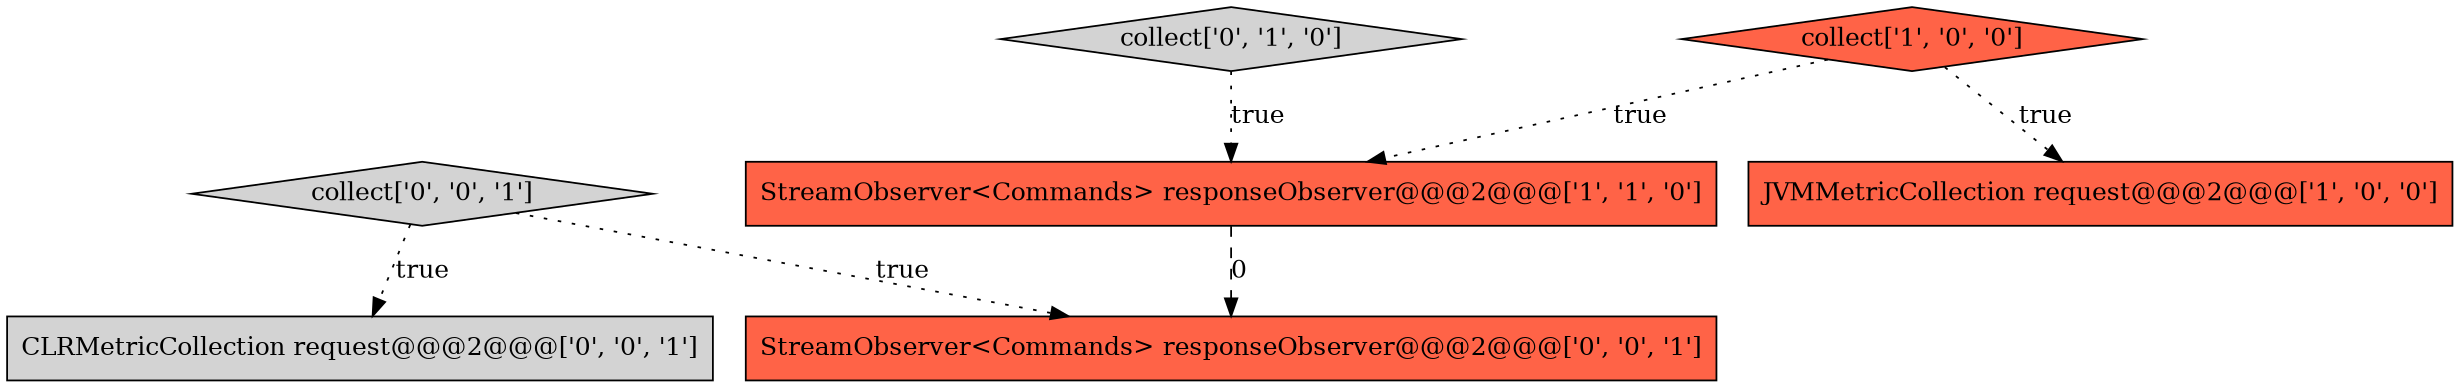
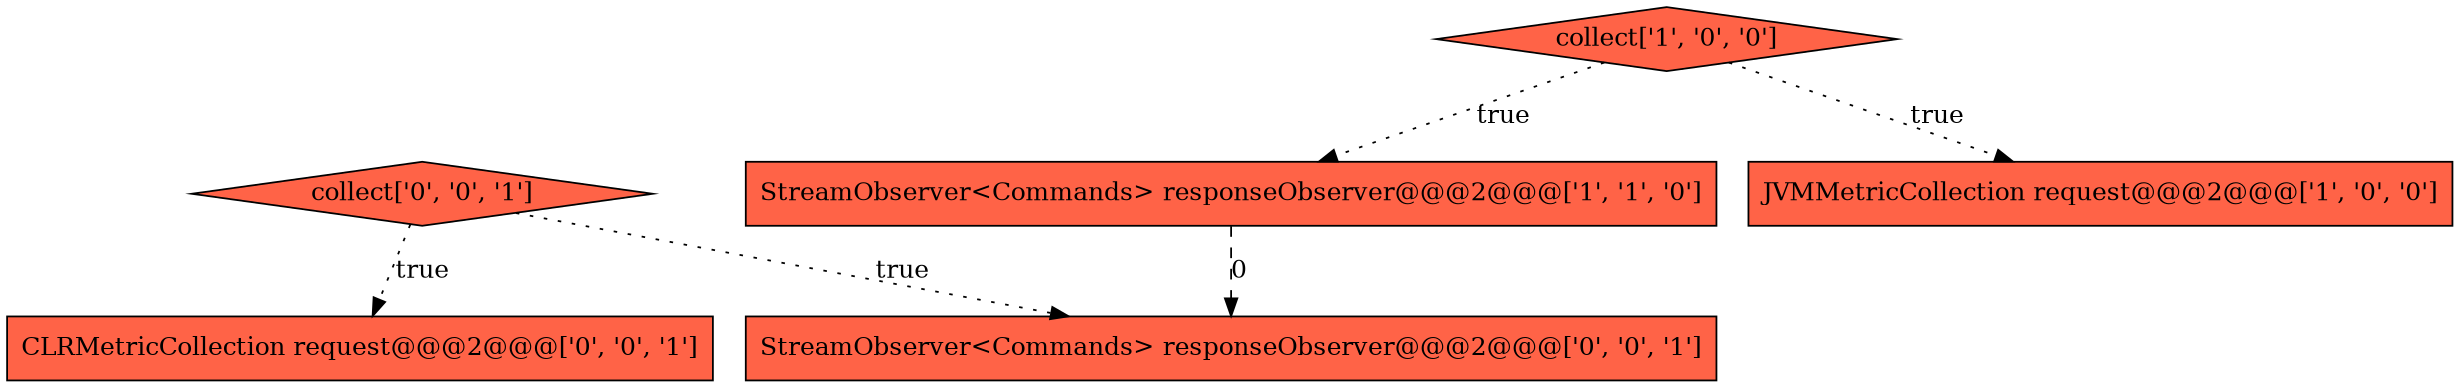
(1231, 39) -> none
(422, 194) -> (422, 194)
(360, 348) -> (360, 348)
